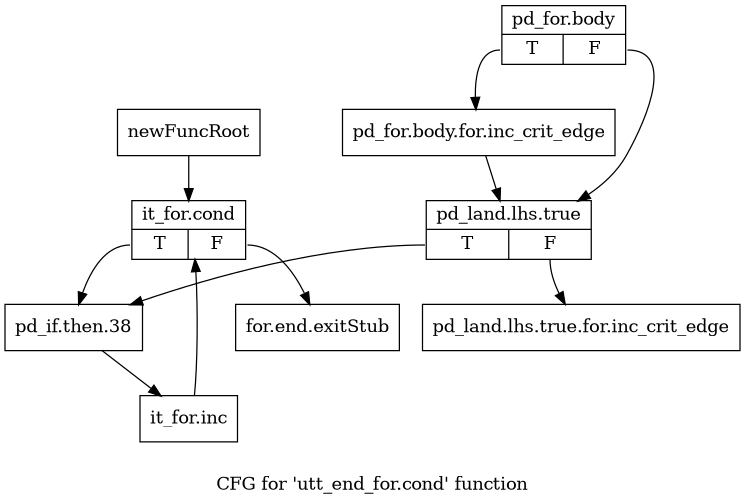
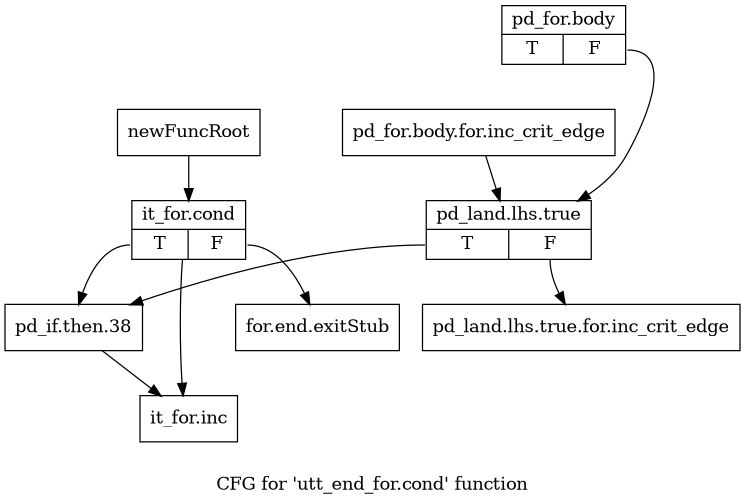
(479, 68) -> none
(197, 334) -> (180, 321)
